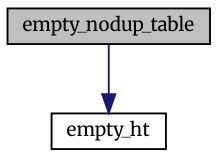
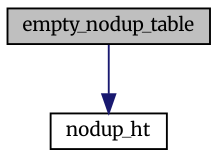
(109, 131) -> (109, 131)
